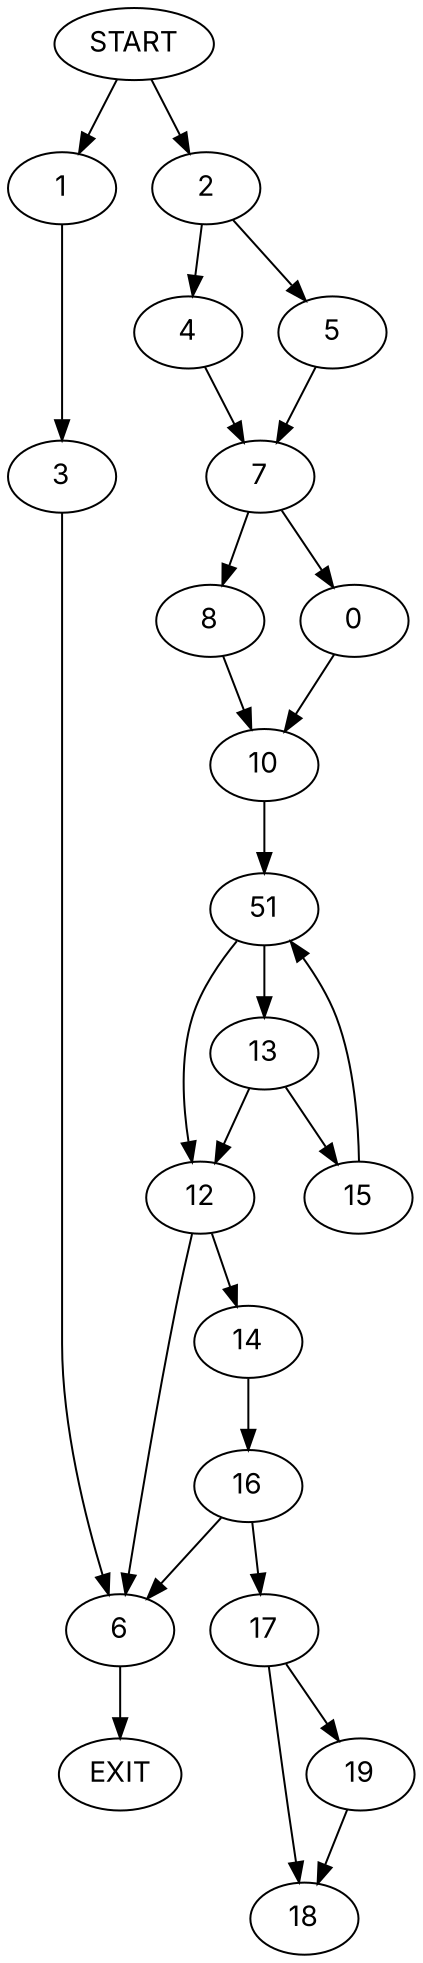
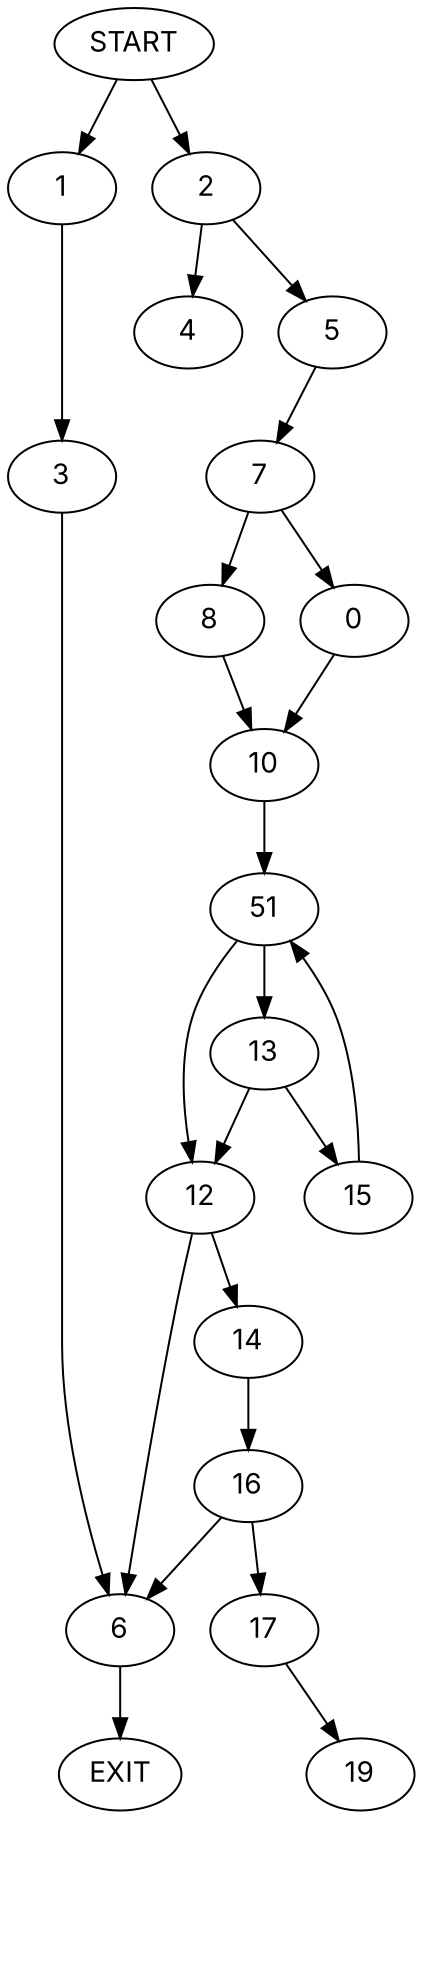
(220, 396) -> none
(304, 1919) -> none
